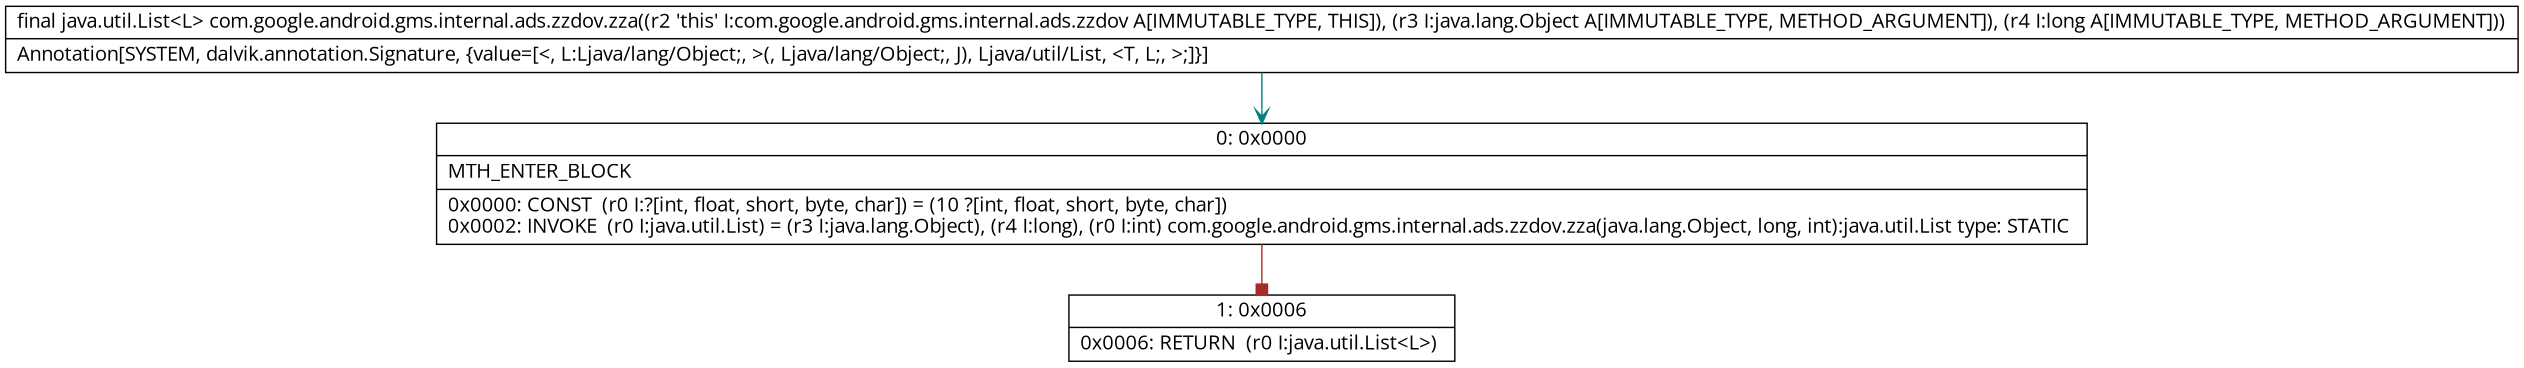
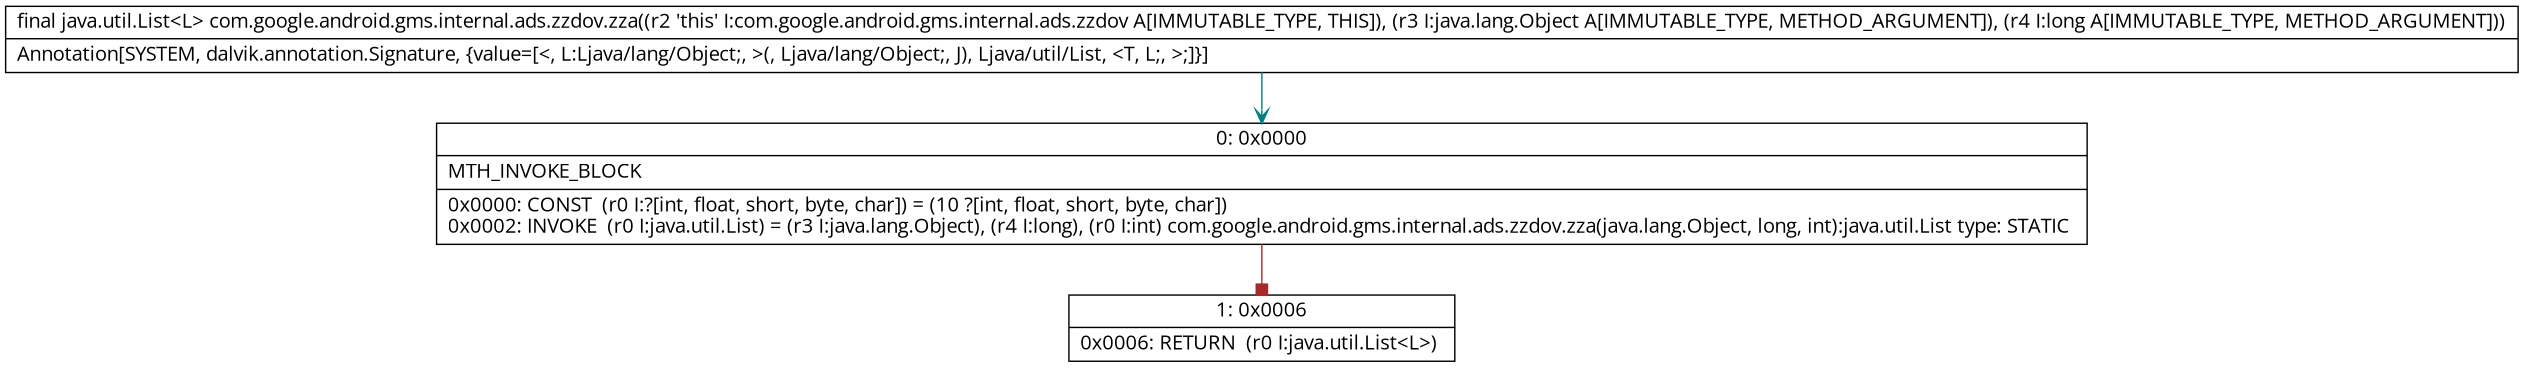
(539, 172) -> (545, 172)
